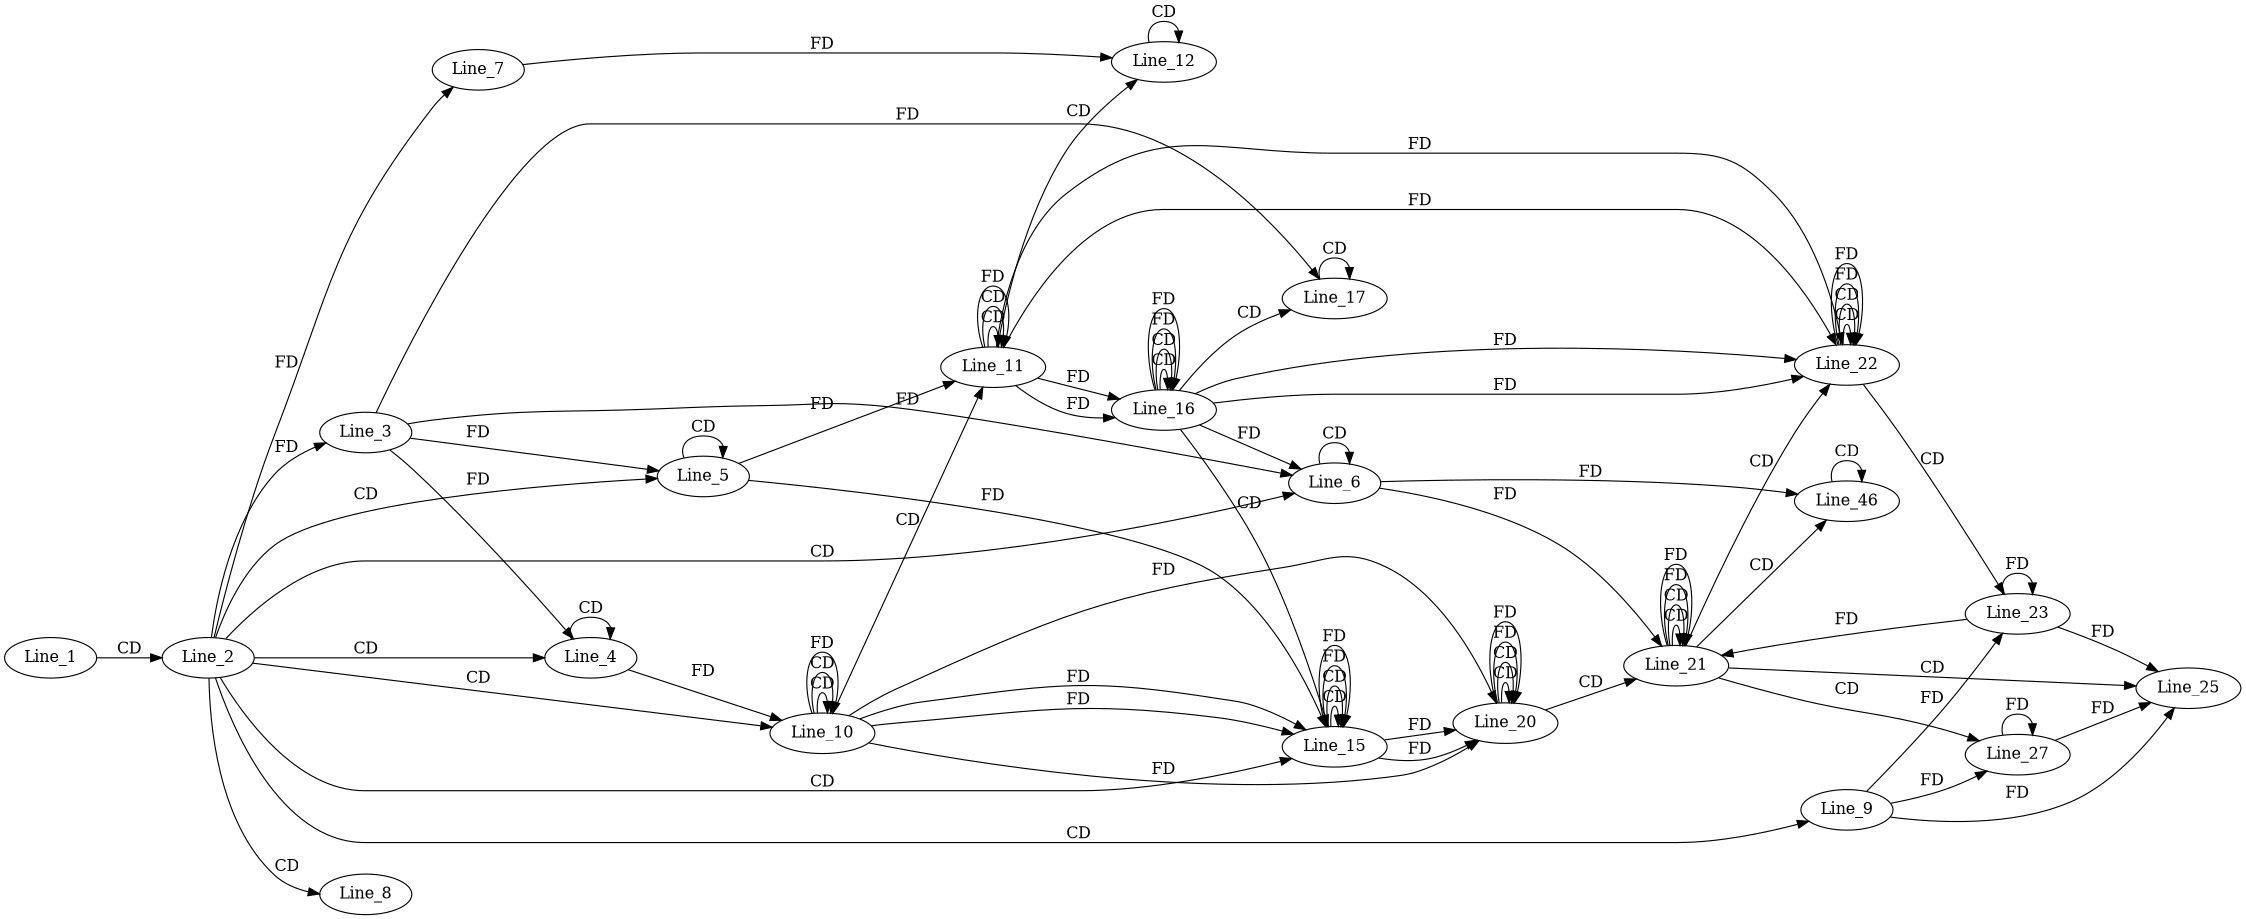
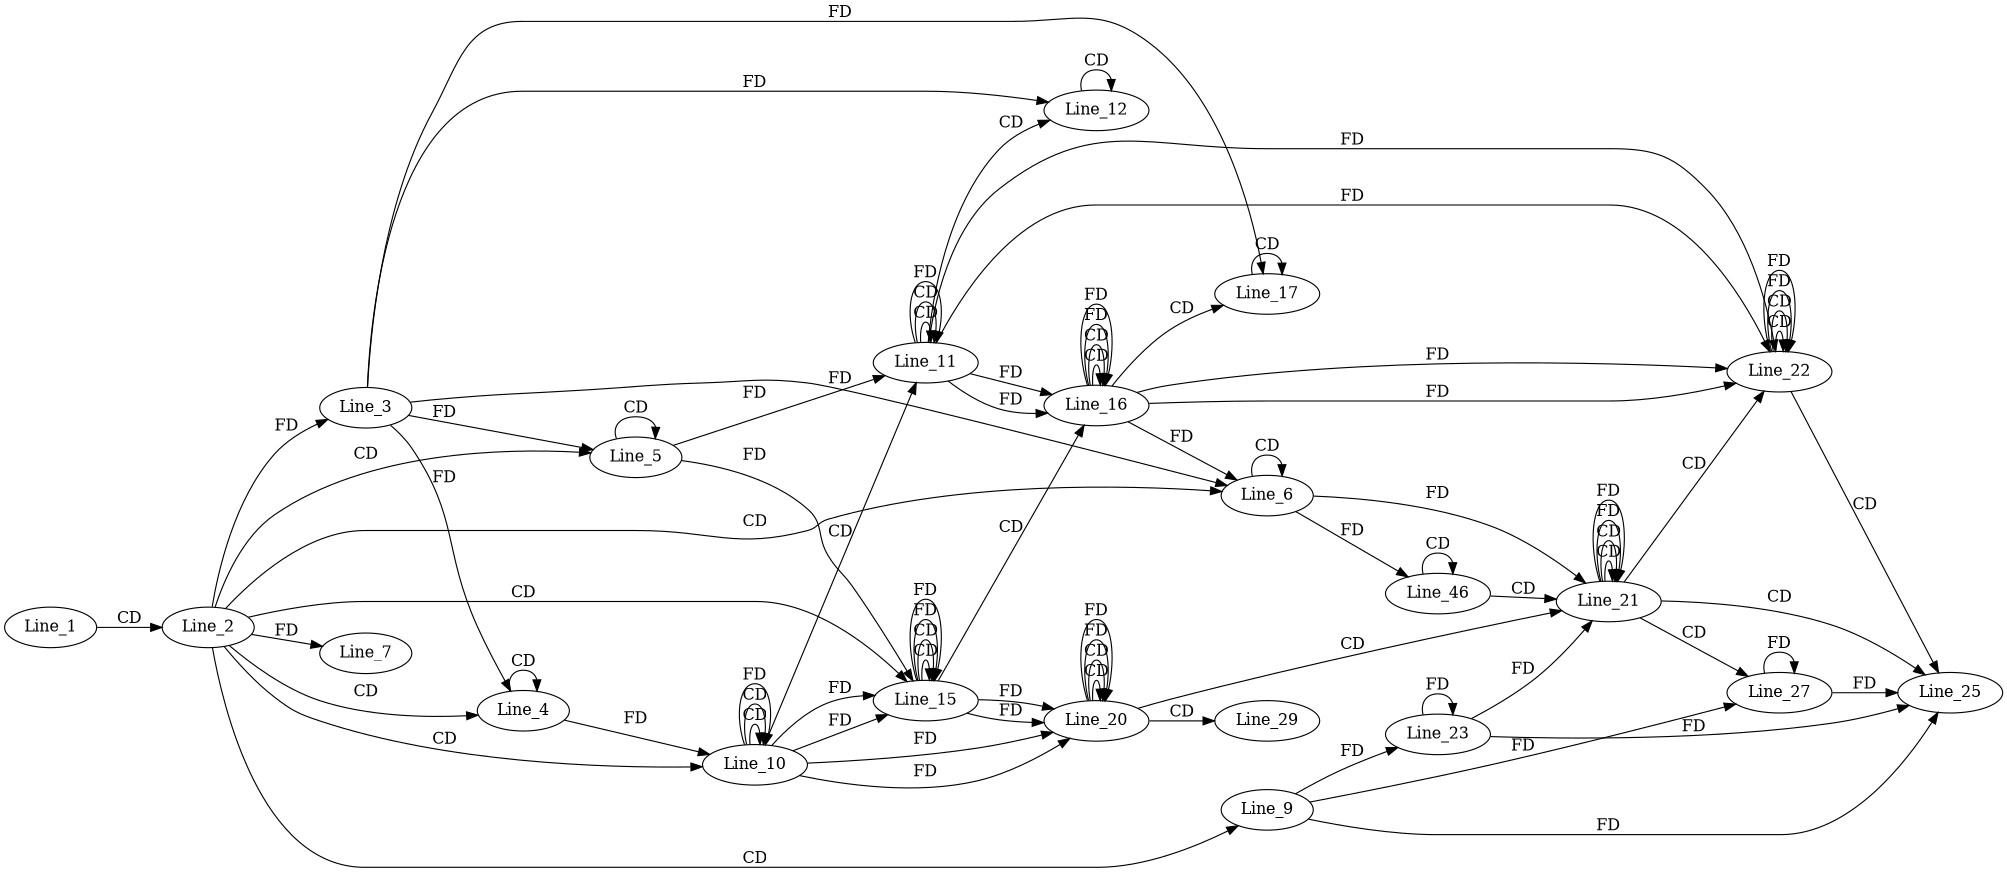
(812, 53) -> (597, 91)
(1933, 483) -> (1862, 527)
(1264, 558) -> (1008, 558)
(1757, 588) -> (1518, 597)
none -> (1267, 721)
(366, 894) -> none
